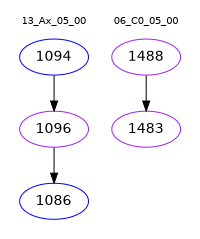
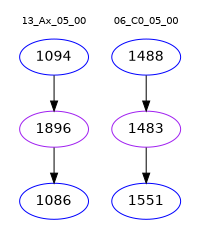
(146, 57) -> (146, 57)
(54, 129) -> (54, 129)
none -> (146, 201)
